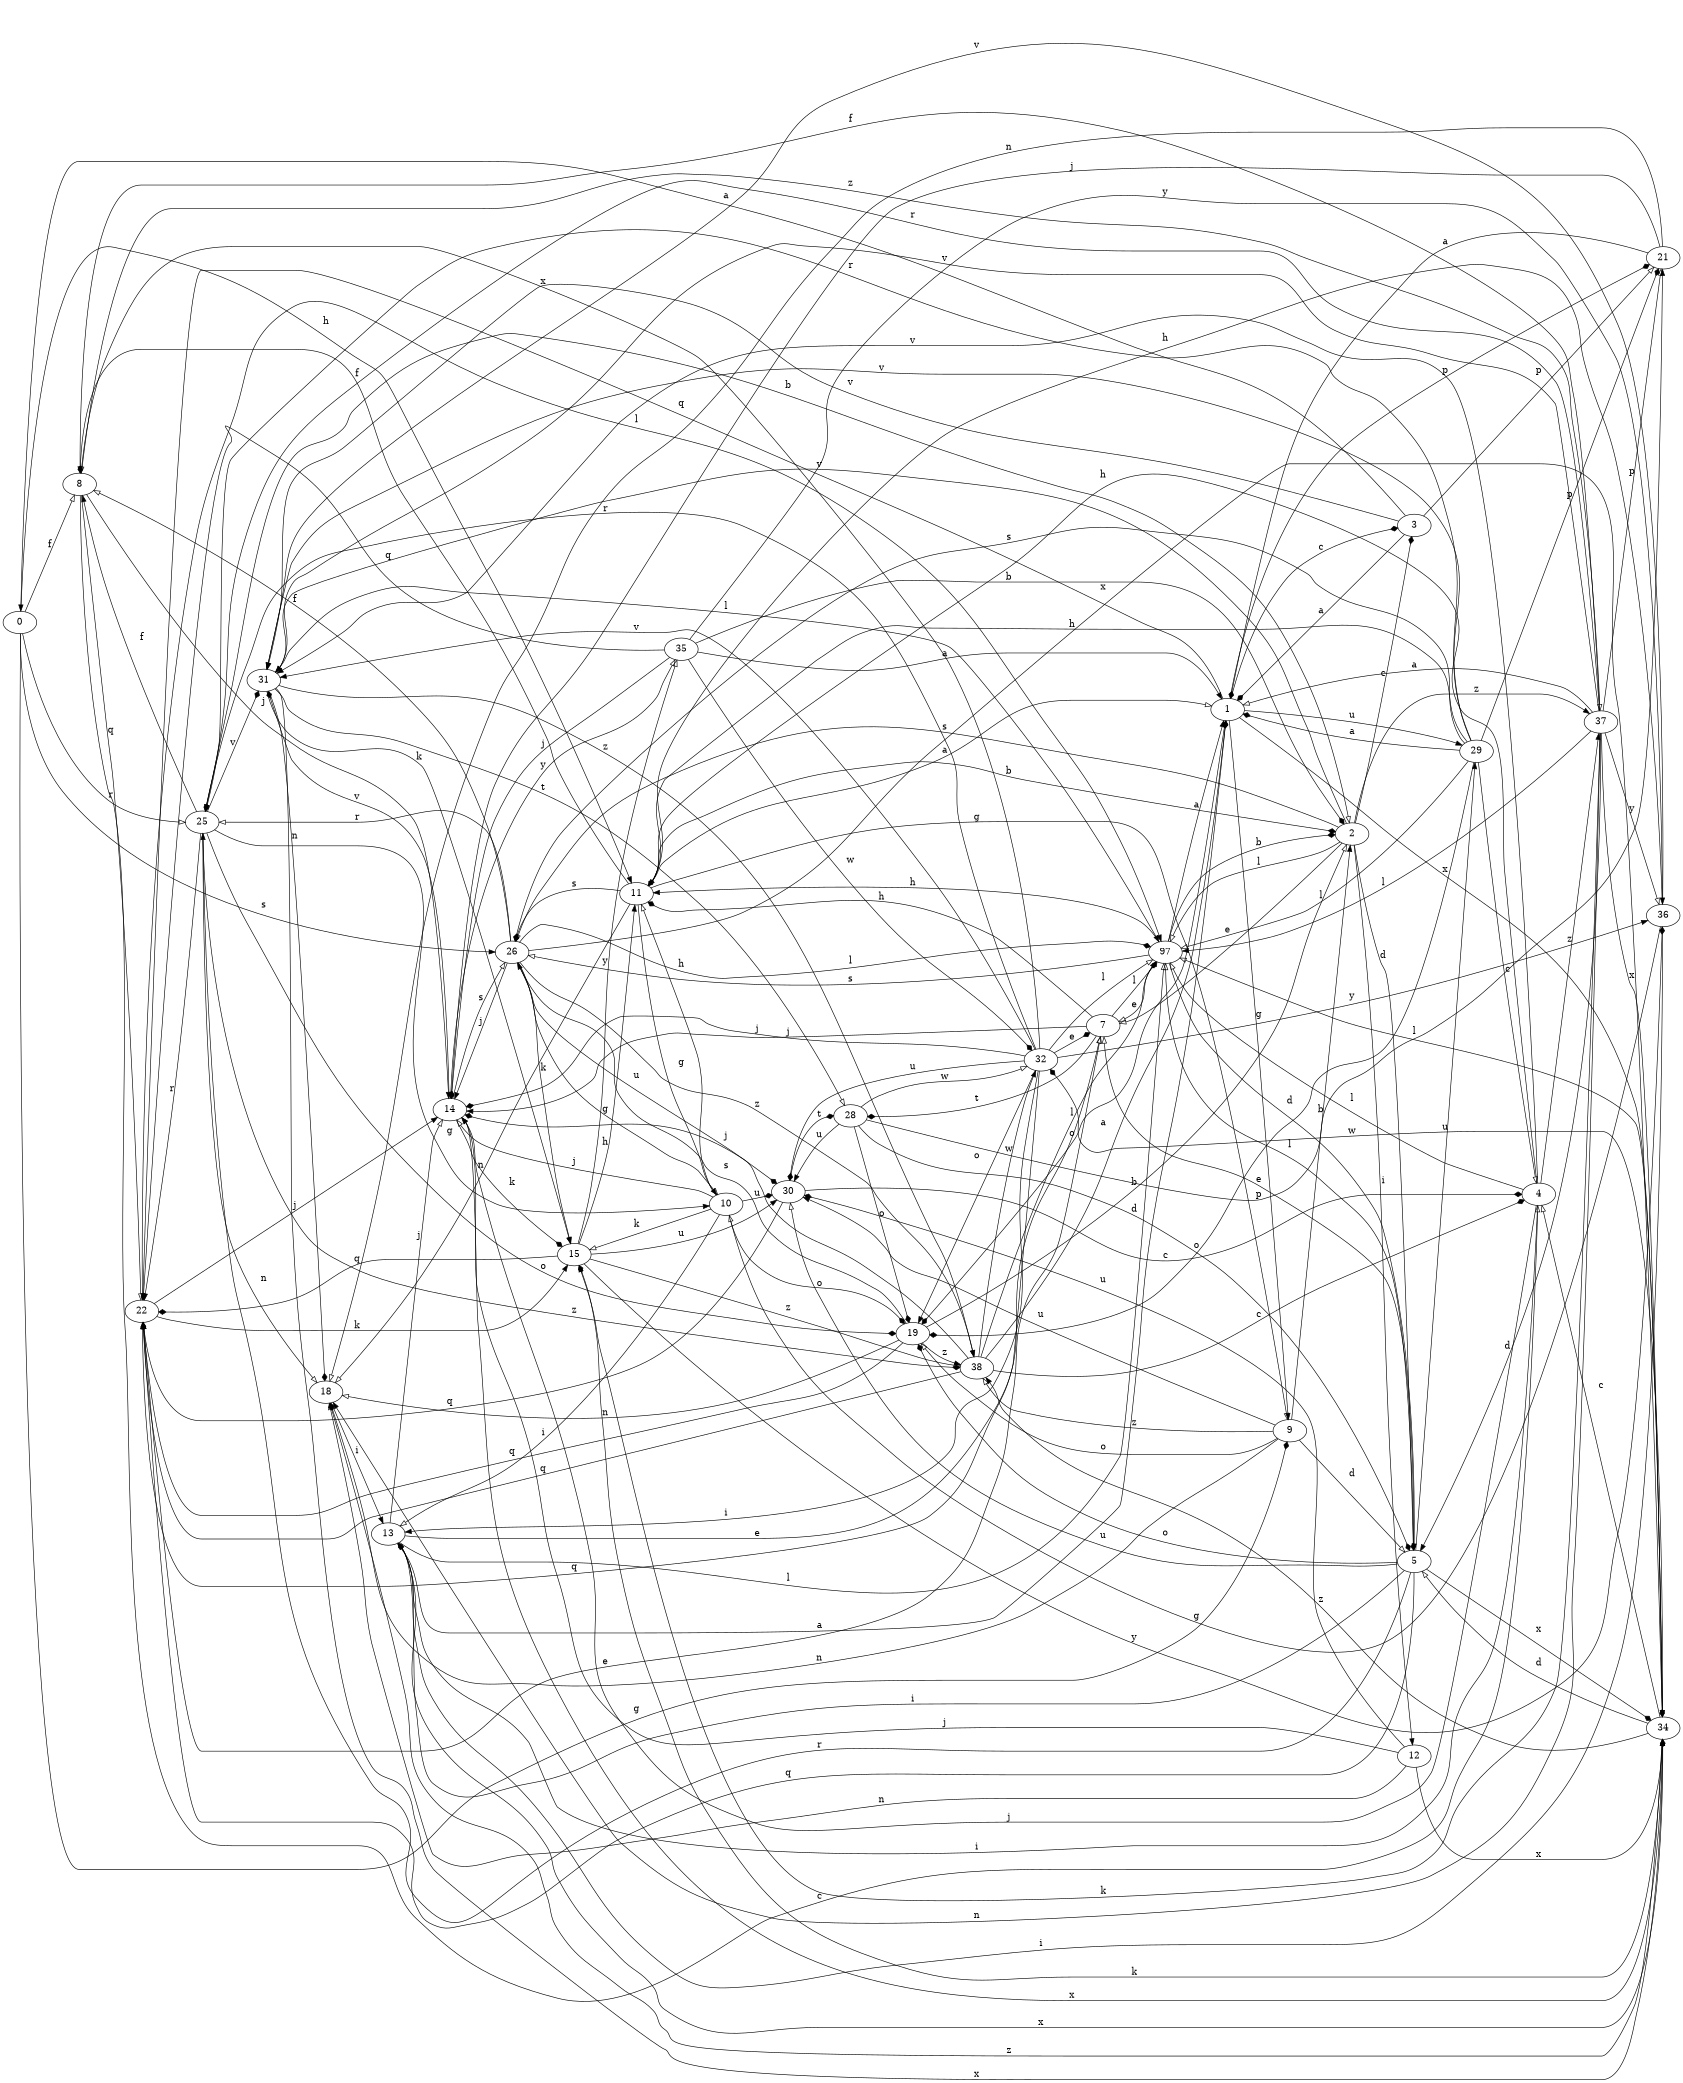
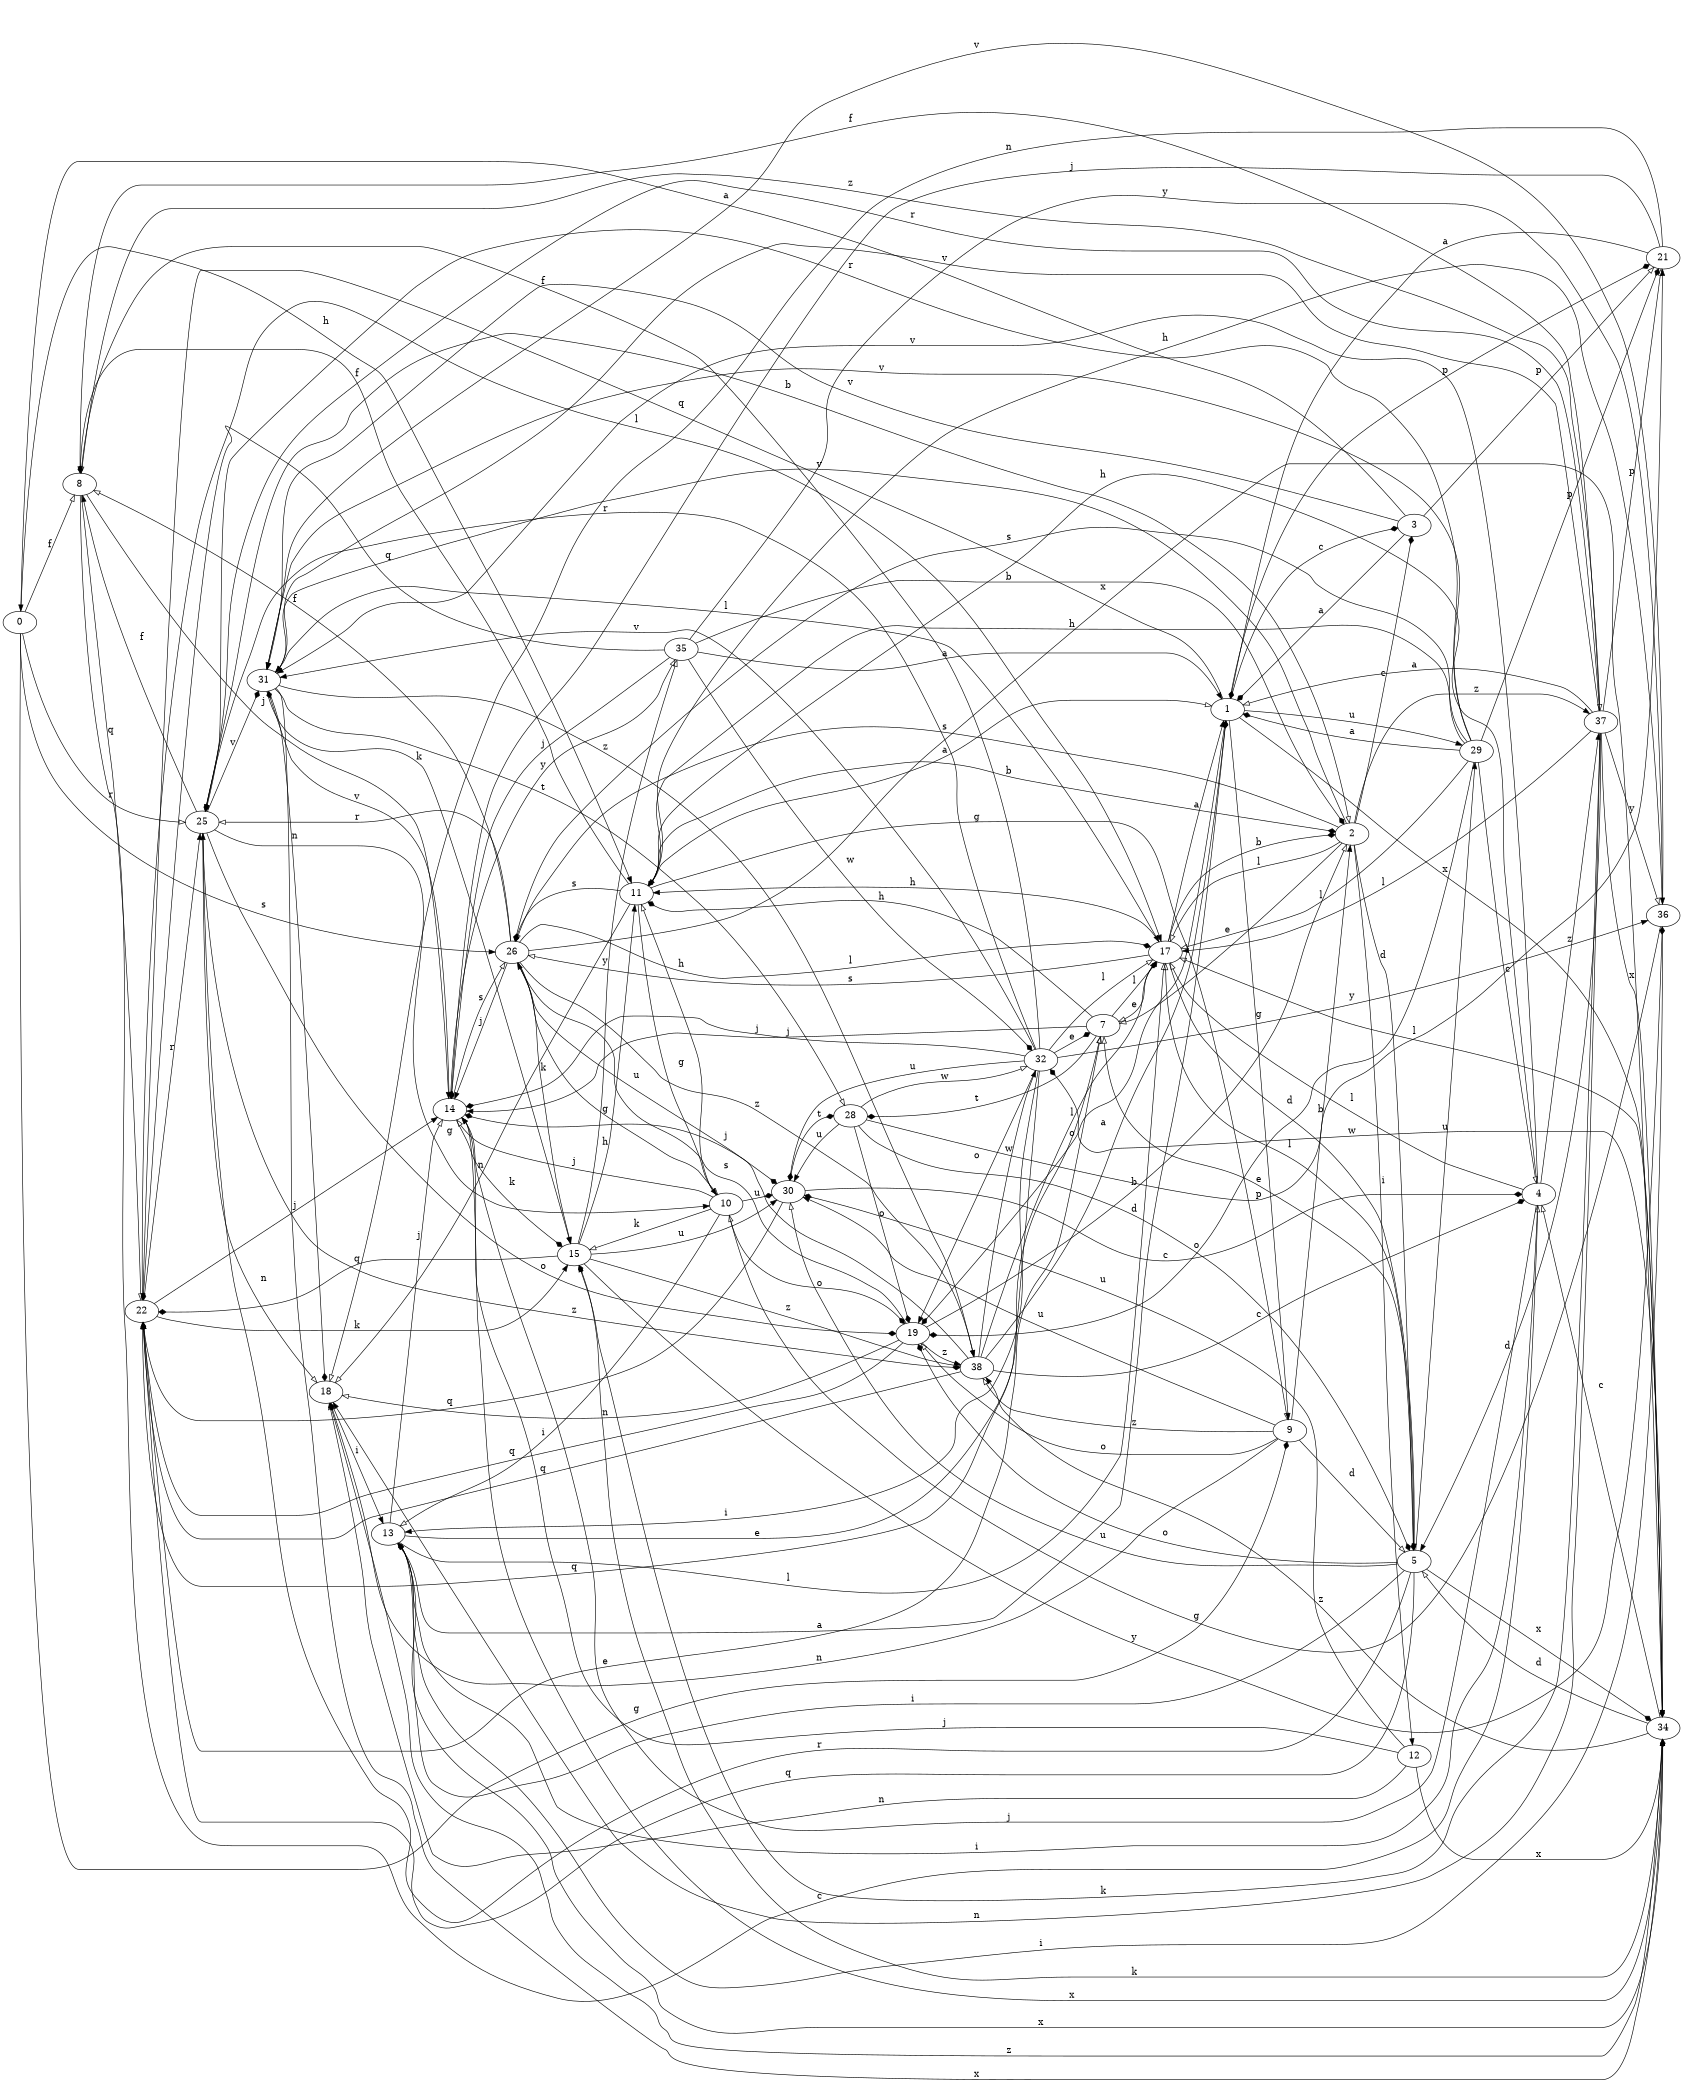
(543, 282) -> (543, 282)
(1165, 952) -> (1165, 952)
(178, 1064) -> (172, 1070)
